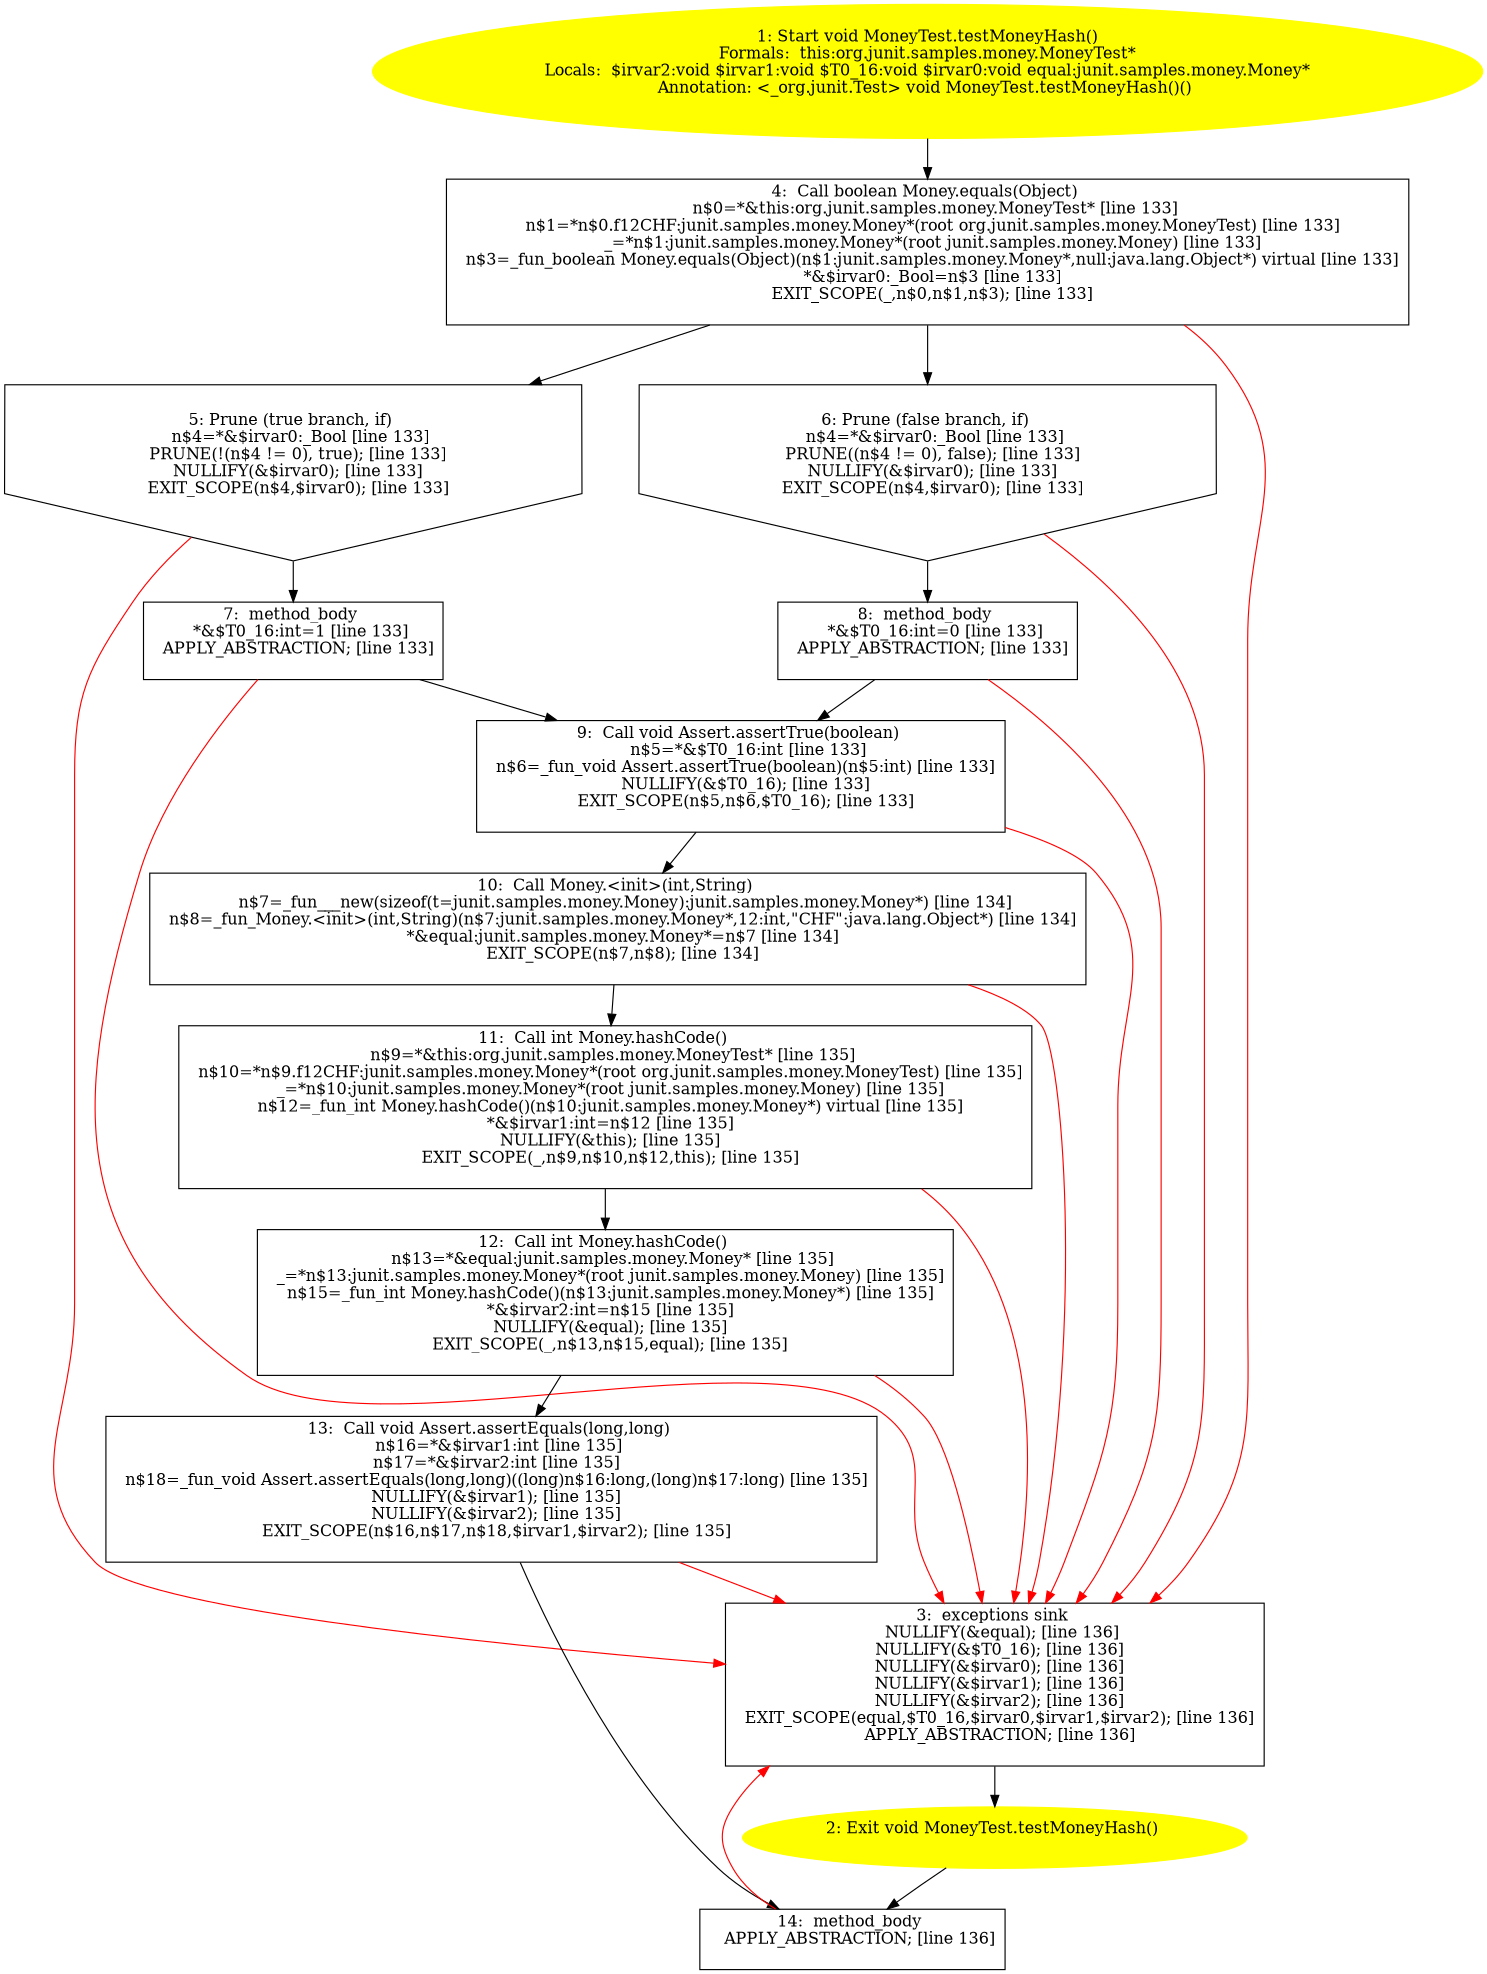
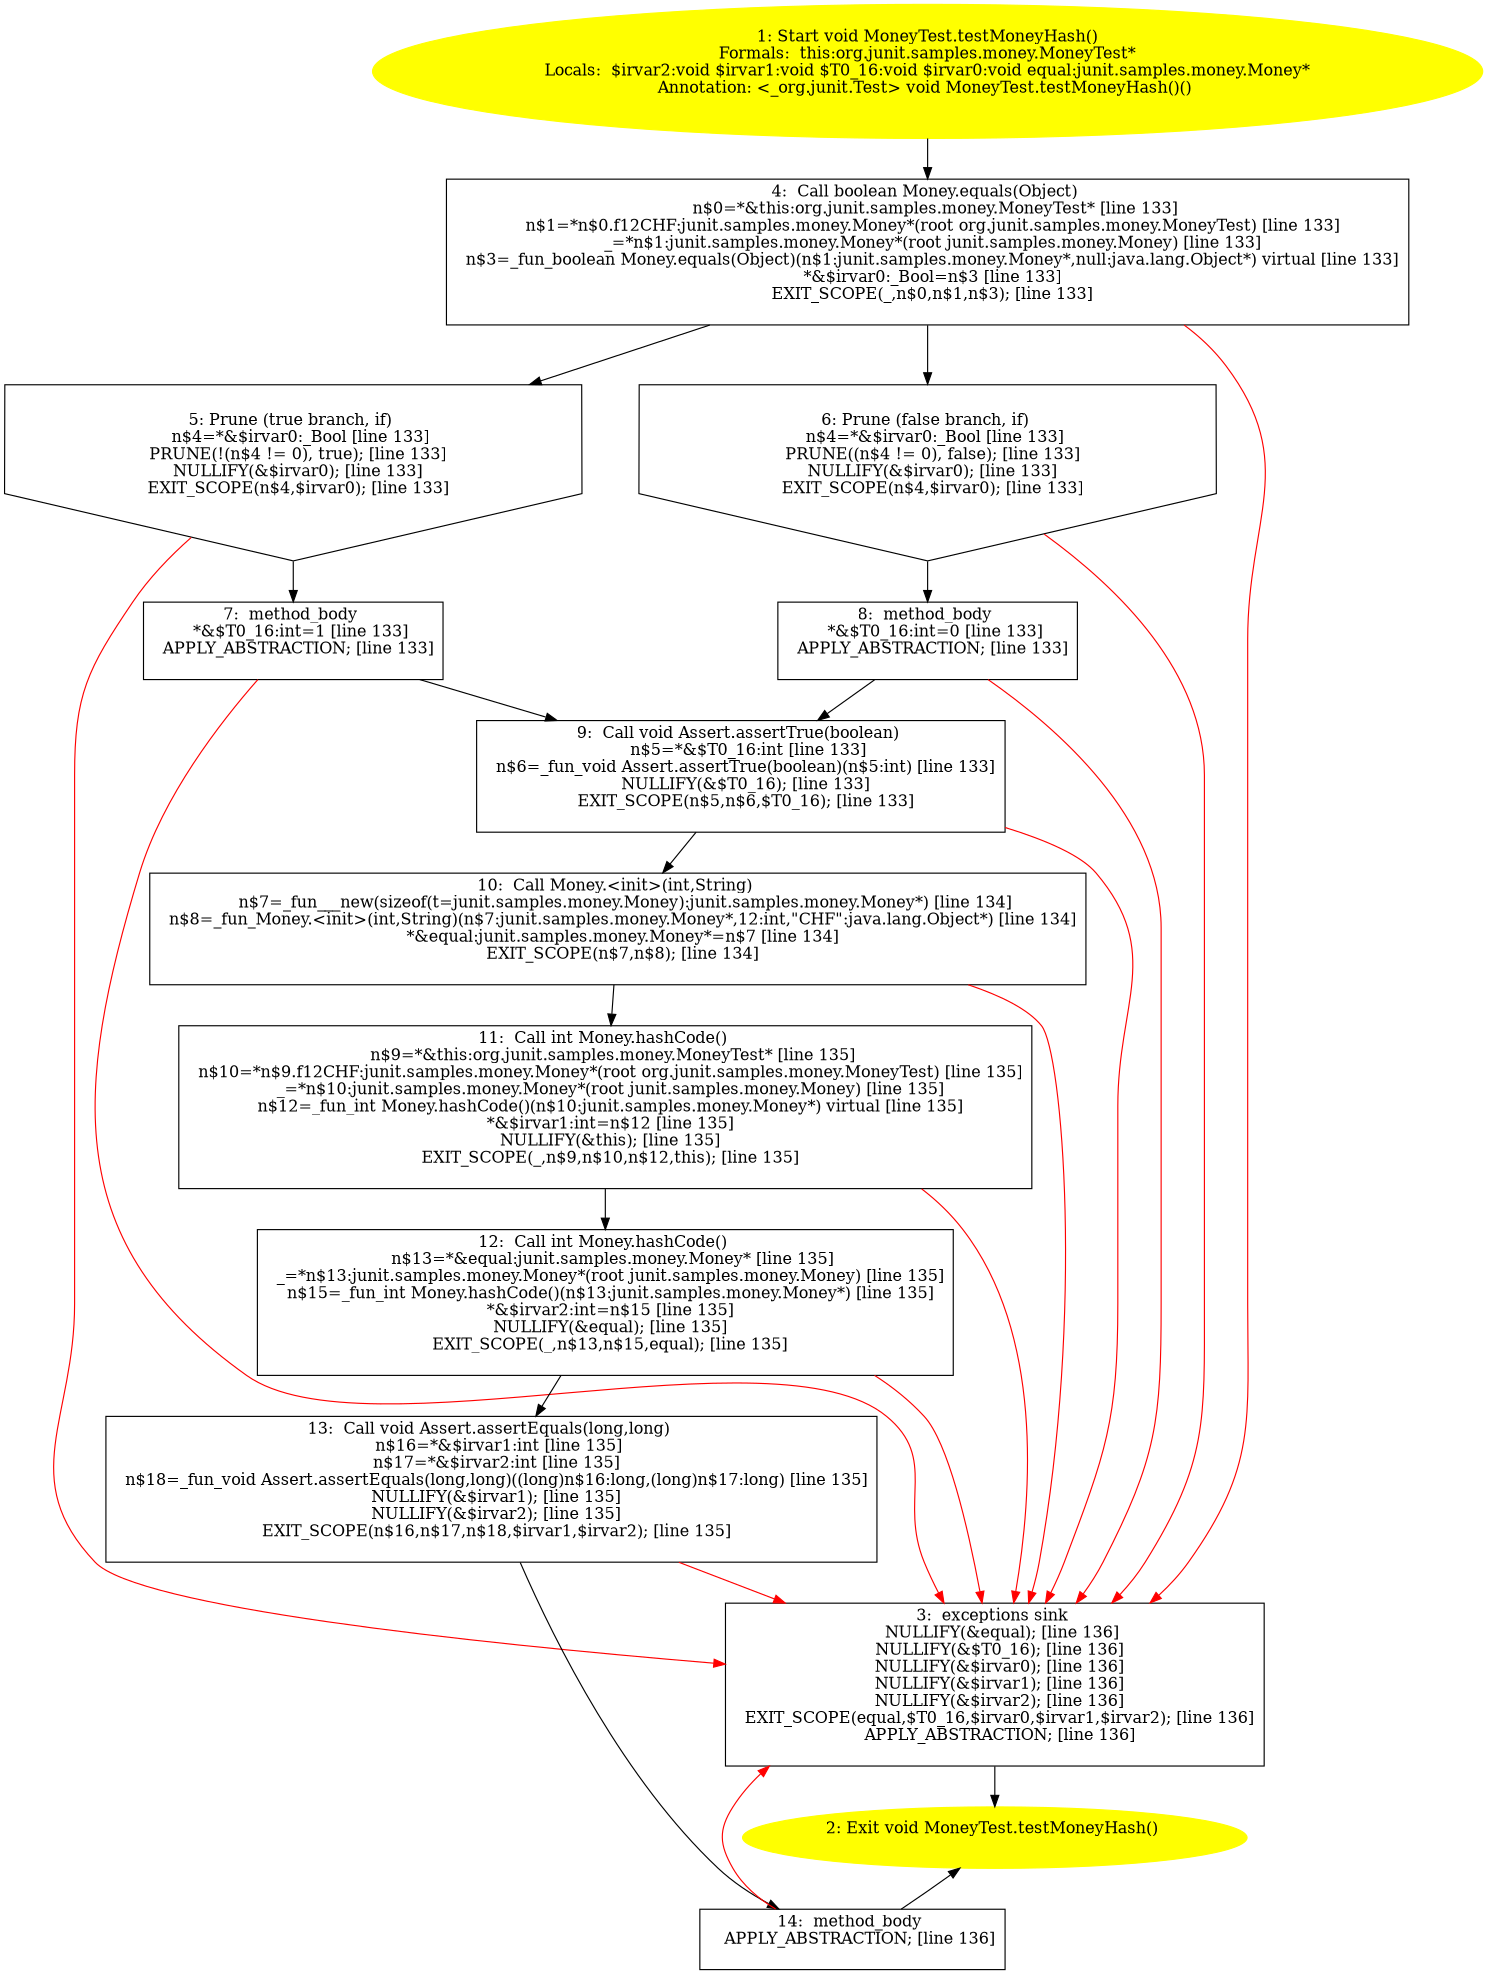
(921, 1885) -> (926, 1892)
